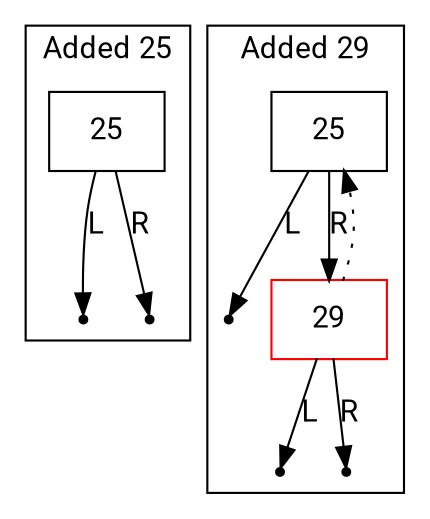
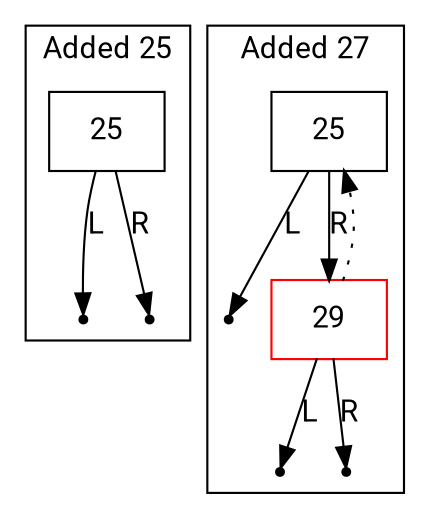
(306, 50) -> (306, 50)
